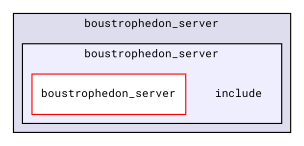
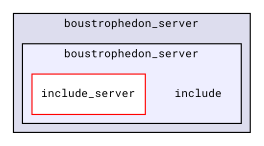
(109, 94) -> (89, 94)
